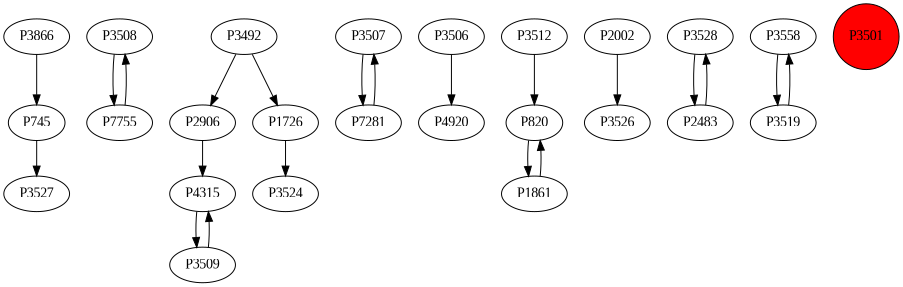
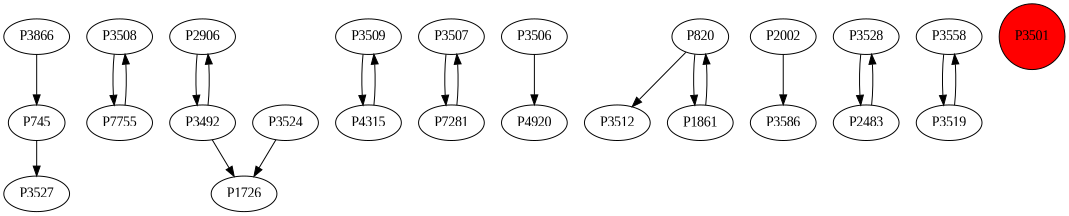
(534, 75) -> (663, 76)
(617, 123) -> (783, 123)
(203, 153) -> (196, 75)
(286, 153) -> (267, 154)
